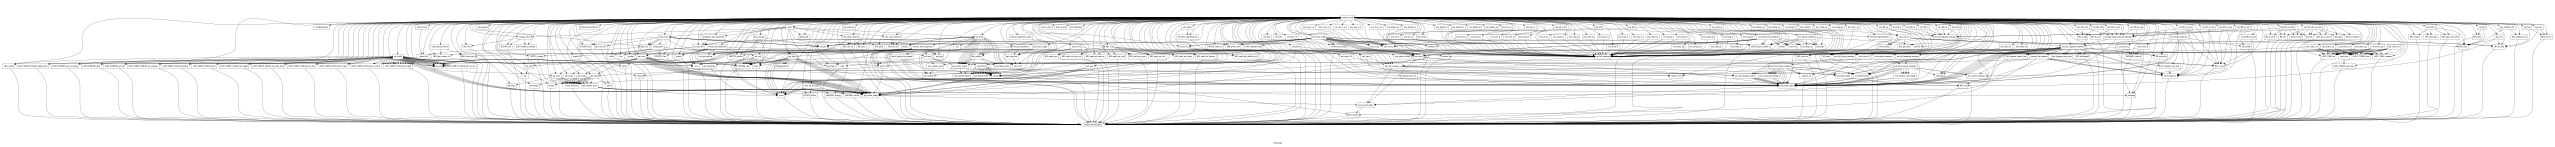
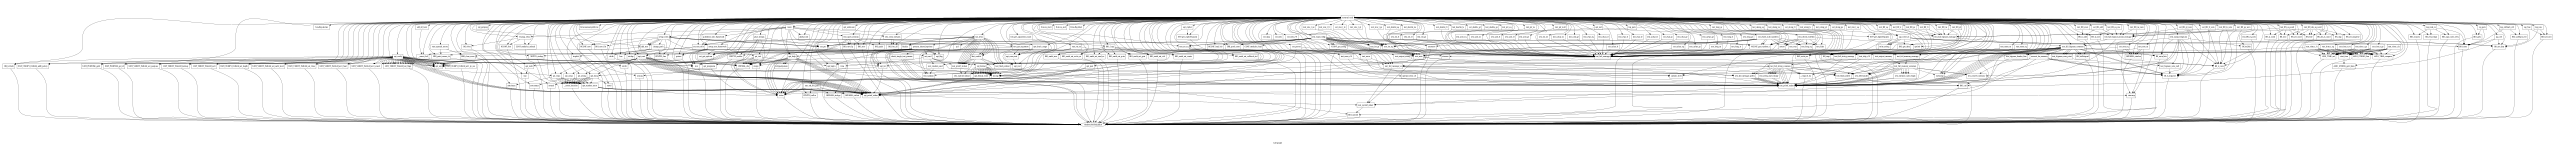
(1206, 57) -> none
(65, 66) -> none
